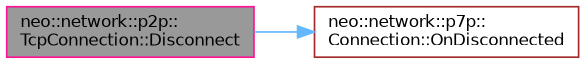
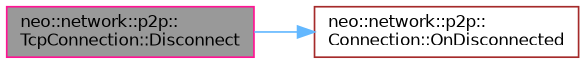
(447, 32) -> (447, 32)
